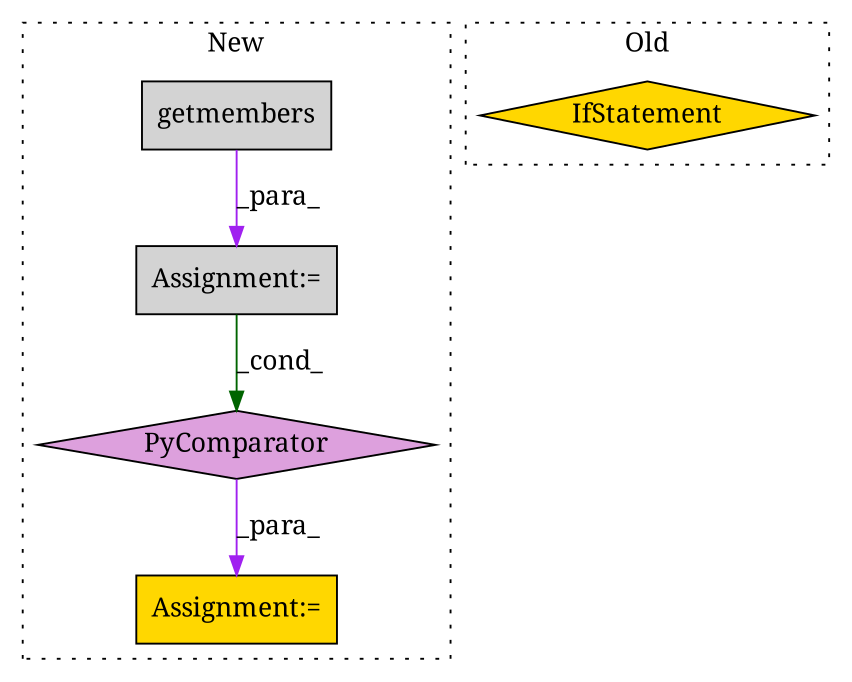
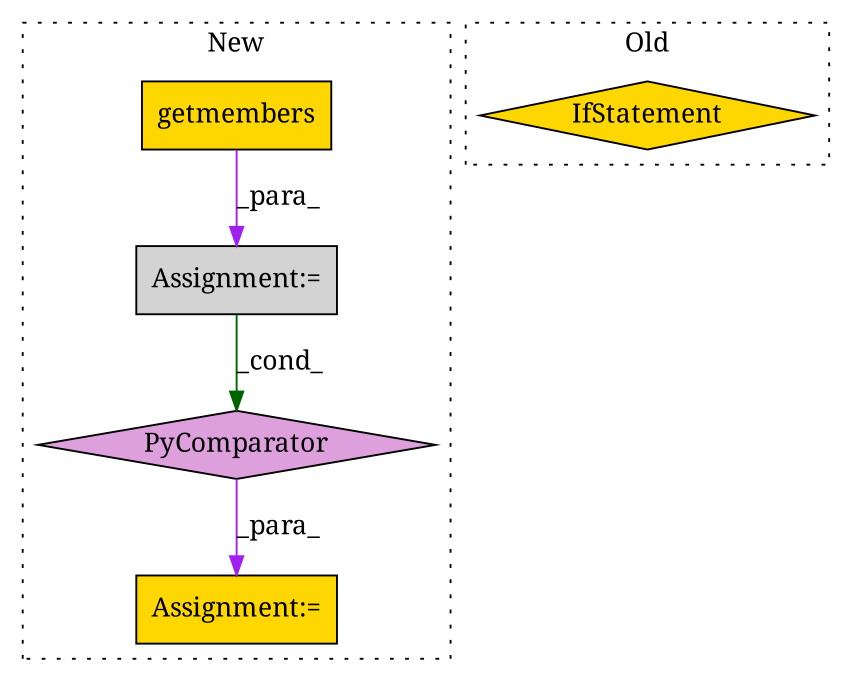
(237, 115) -> (237, 115)
